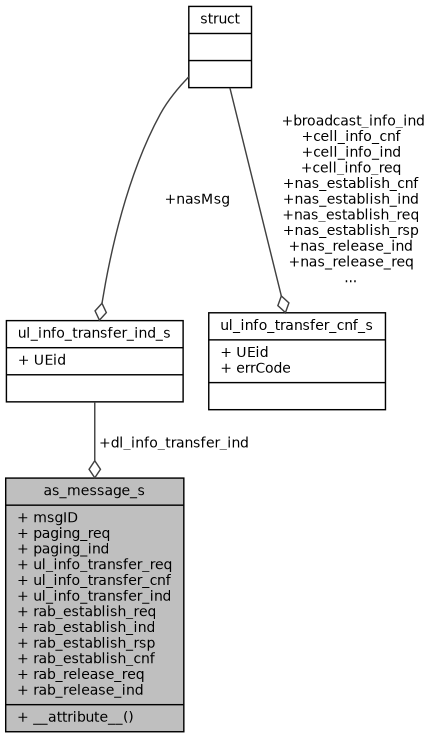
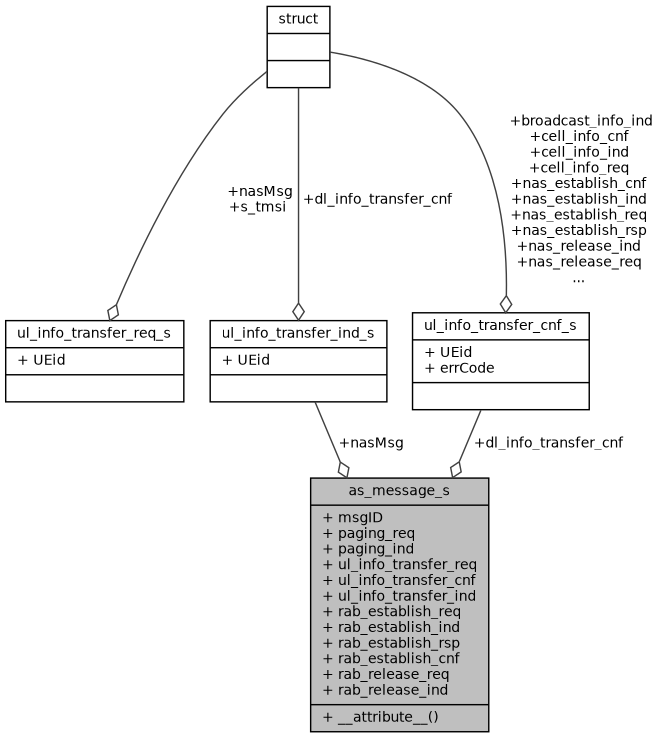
(195, 200) -> (376, 200)
none -> (95, 361)
none -> (470, 436)
(172, 444) -> (369, 444)
